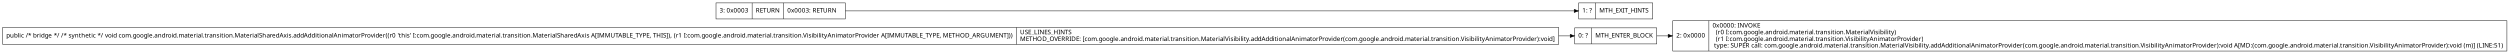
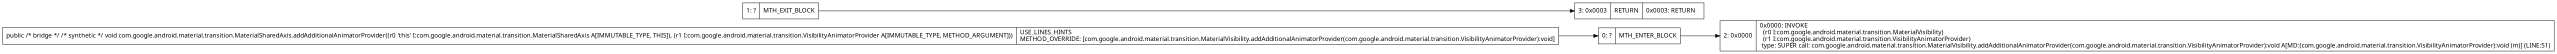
(1210, 11) -> (1194, 11)
(1624, 11) -> (789, 11)
